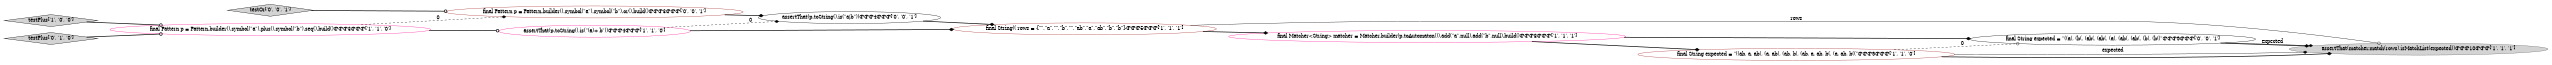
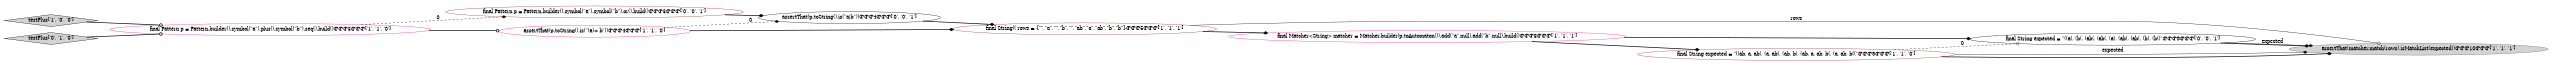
(270, 10) -> none
